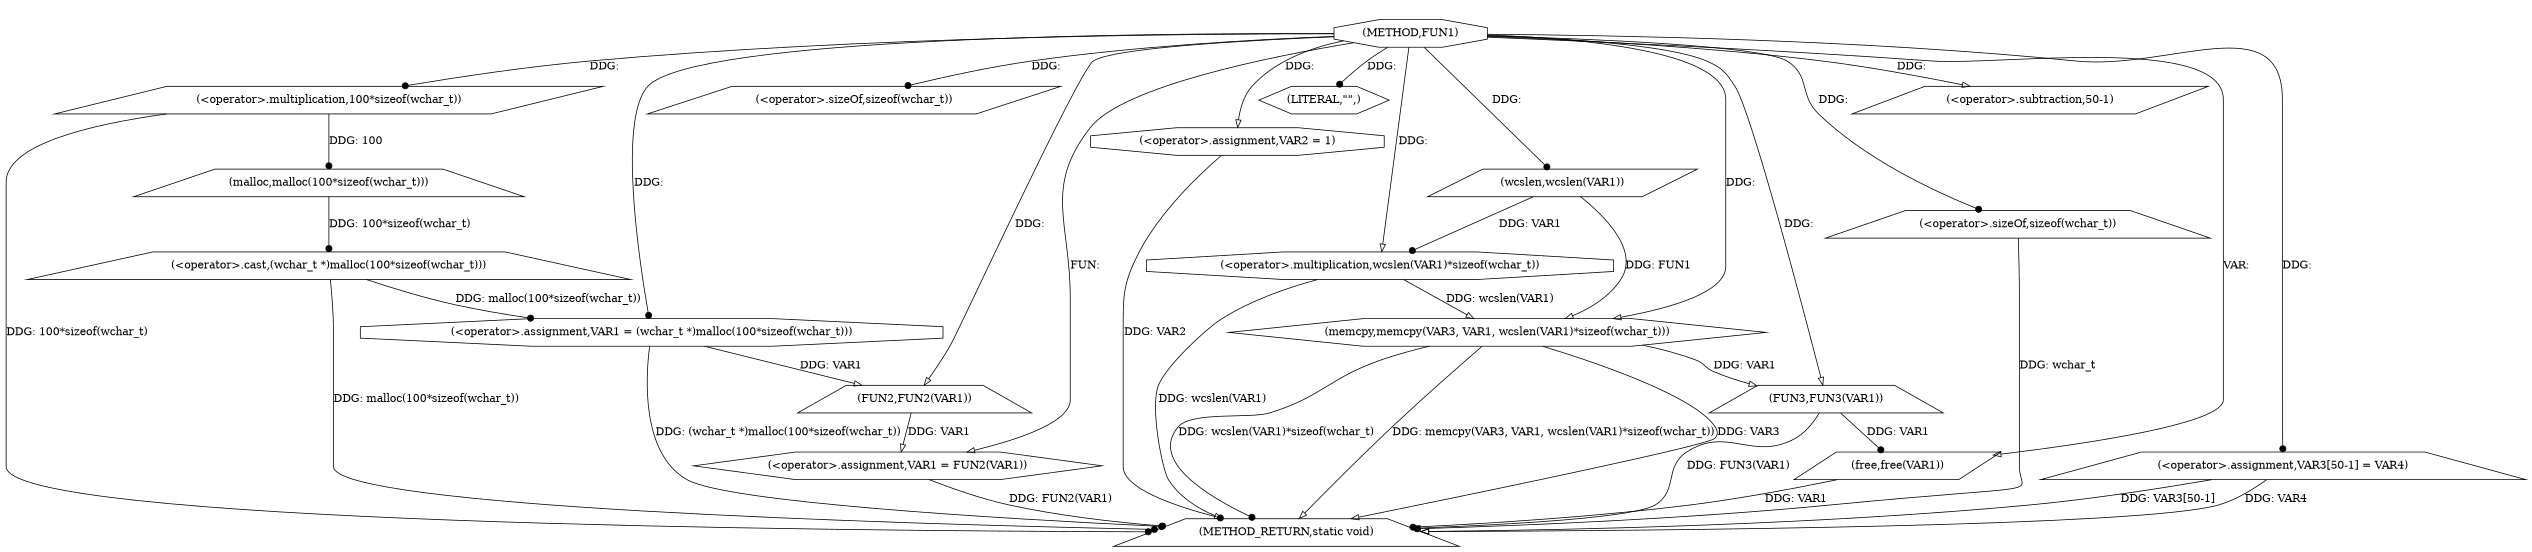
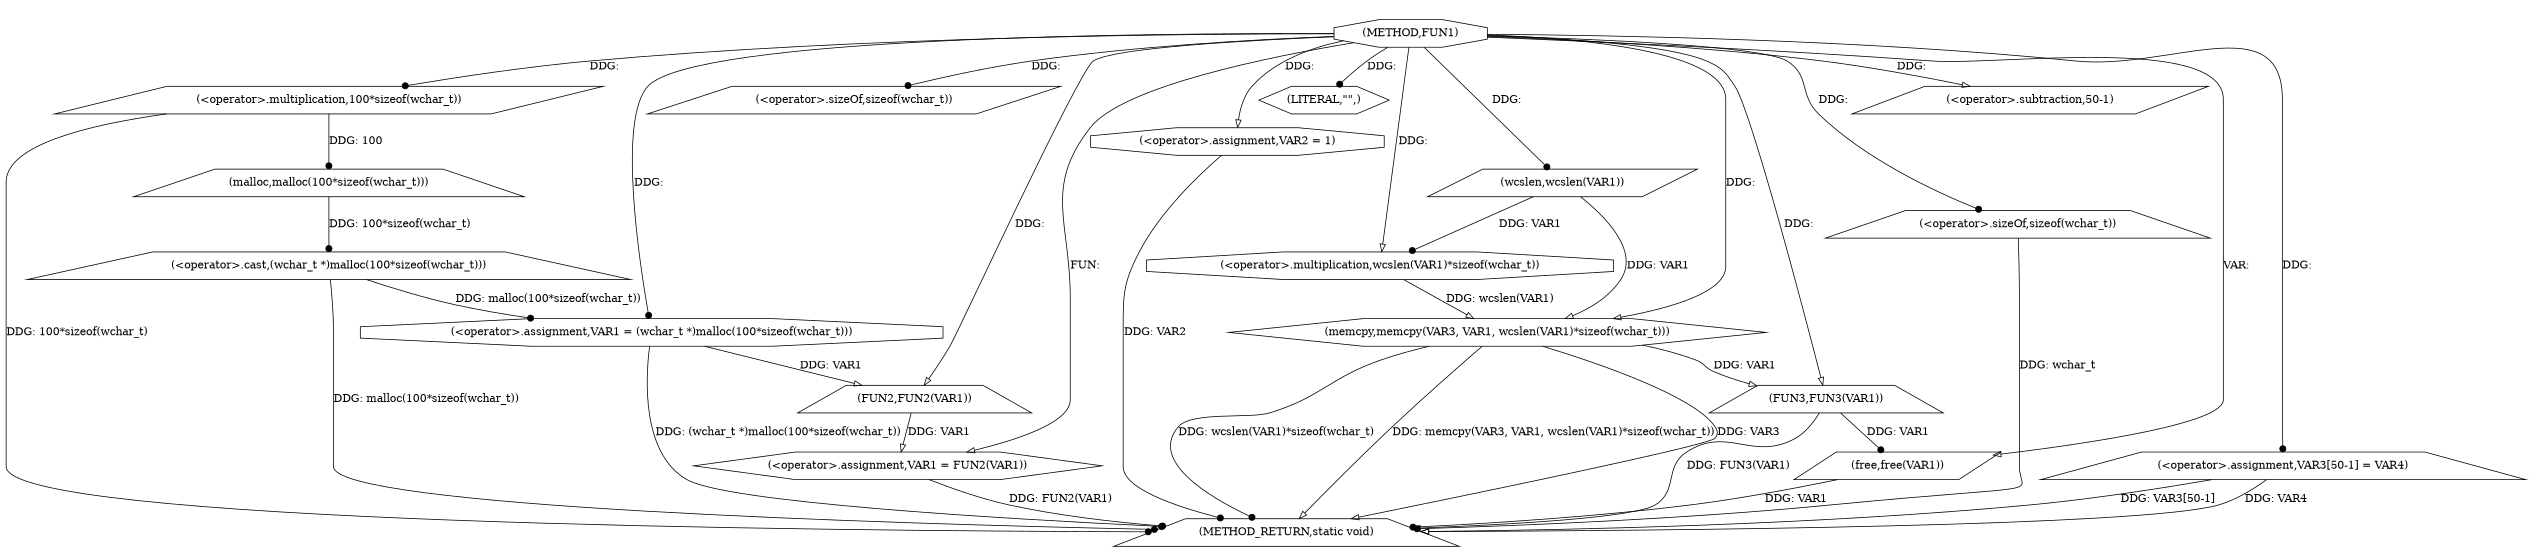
(1658, 266) -> (1658, 266)
(1169, 368) -> none
